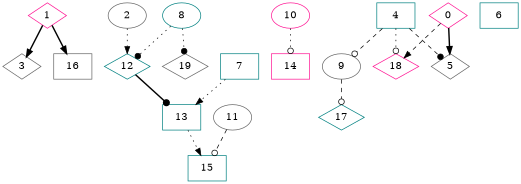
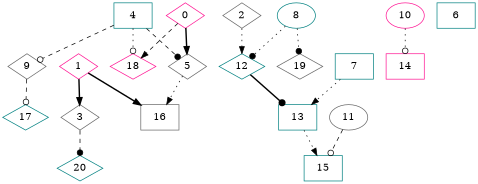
(127, 16) -> (242, 16)
(341, 66) -> (27, 66)
none -> (176, 87)
none -> (80, 168)
